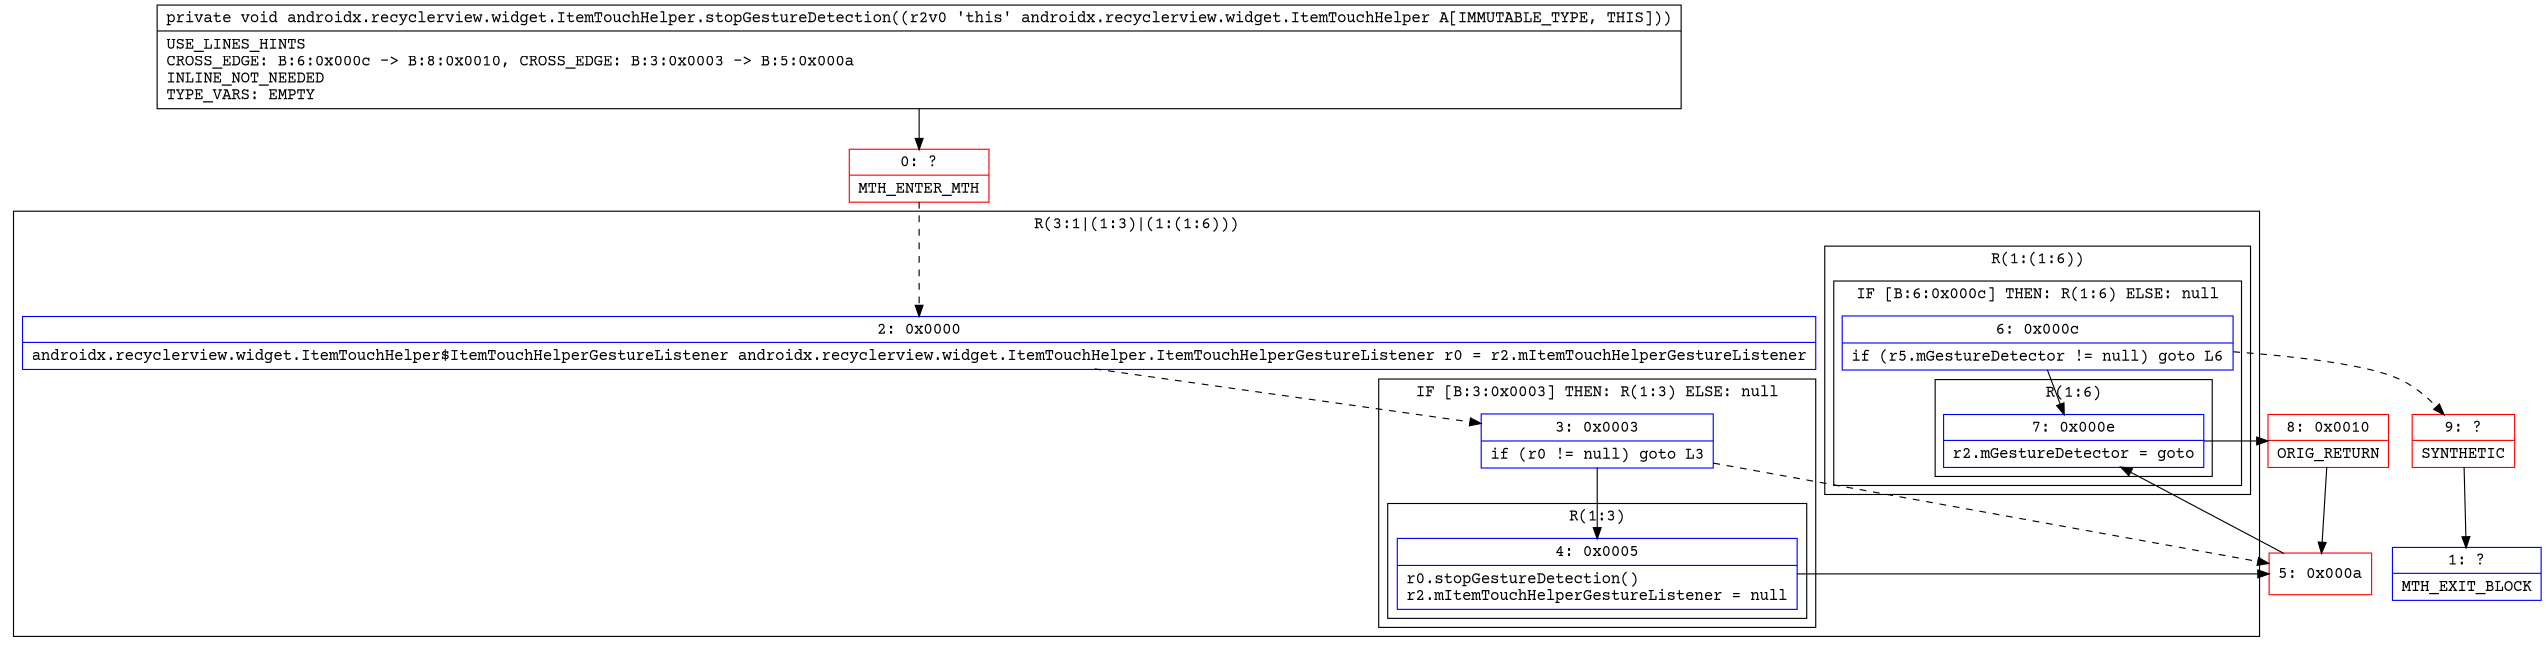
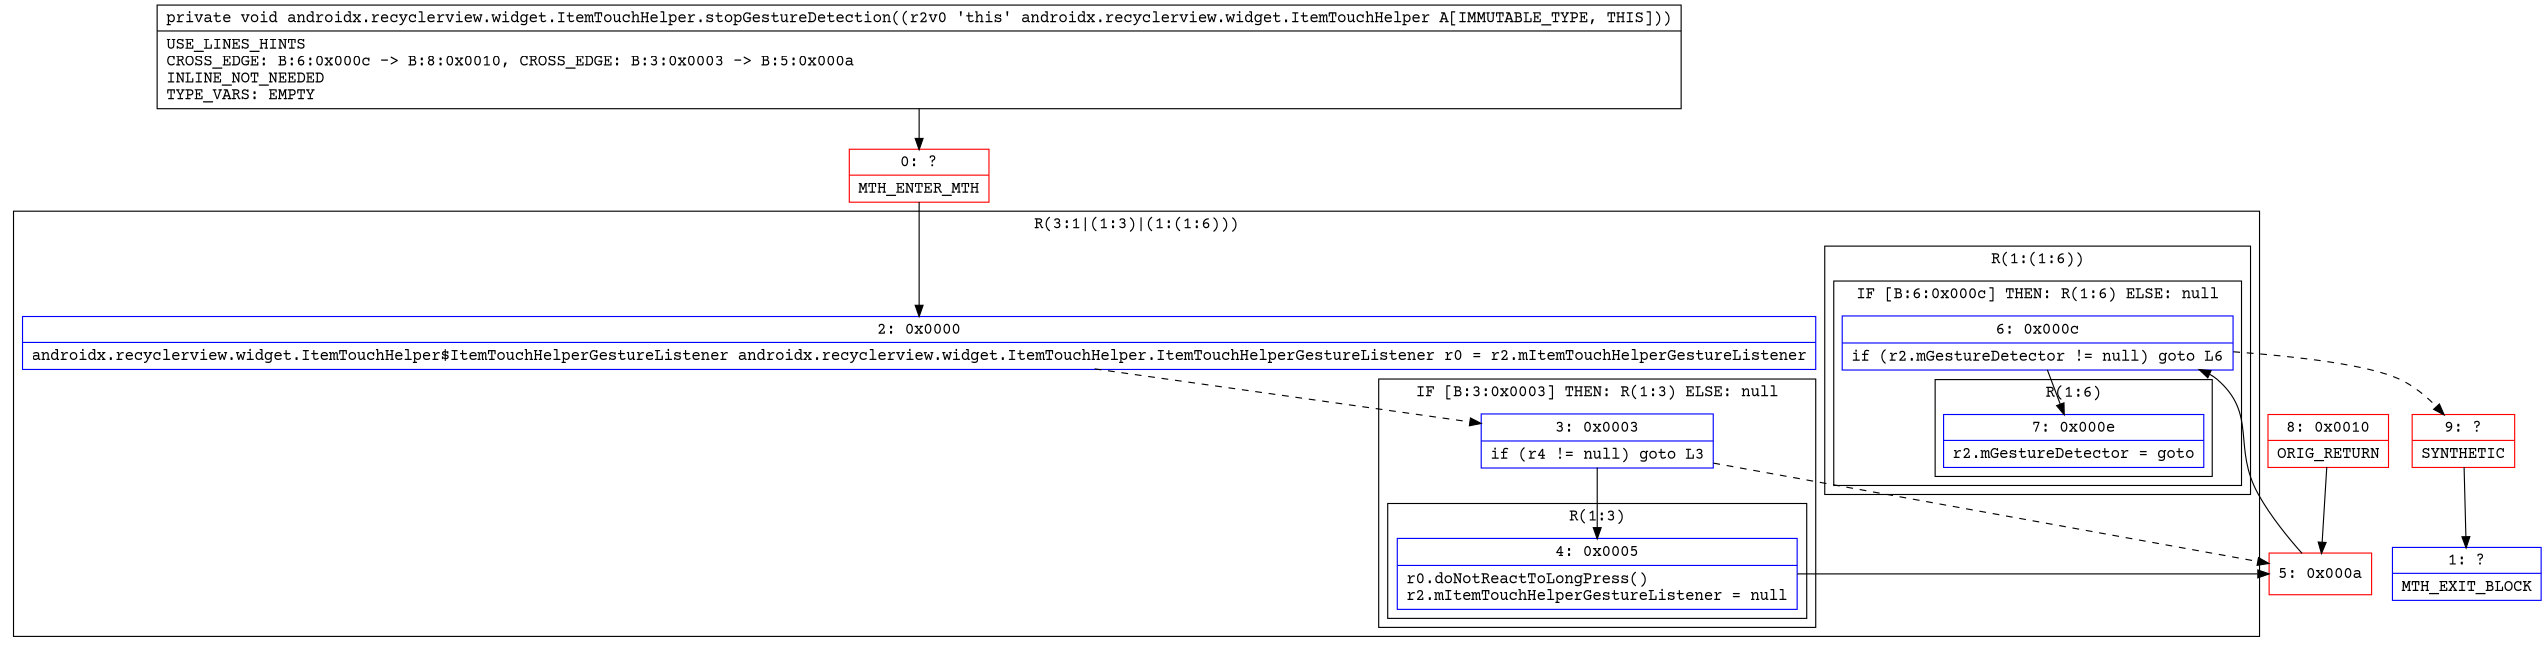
(919, 254) -> (919, 254)
(2038, 356) -> (2038, 356)
(2230, 441) -> none
(1597, 454) -> (1597, 454)
(2207, 513) -> (2267, 508)
(1523, 578) -> (1527, 578)
